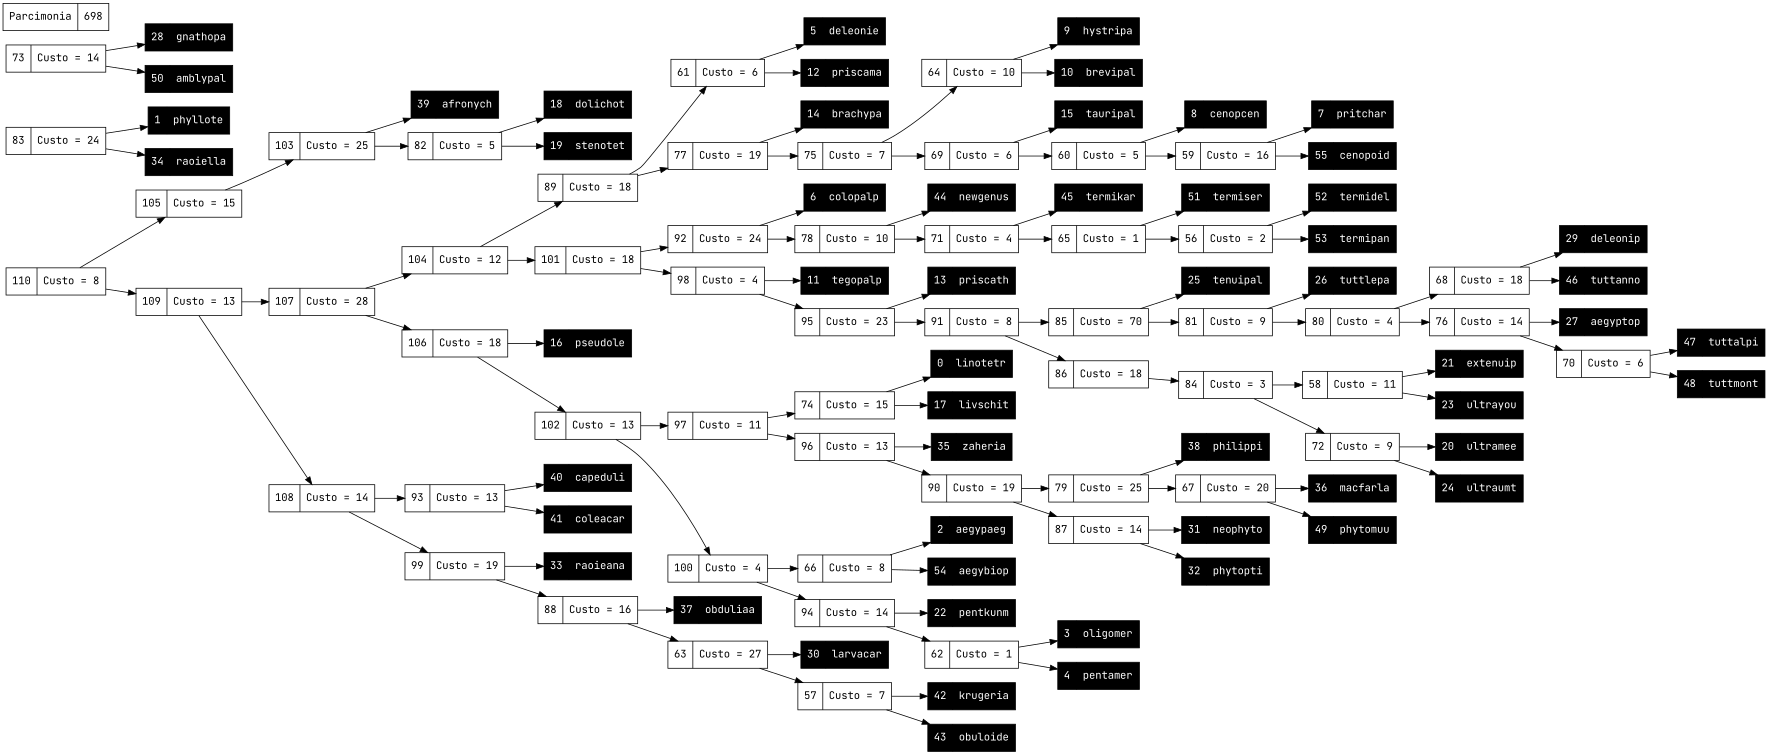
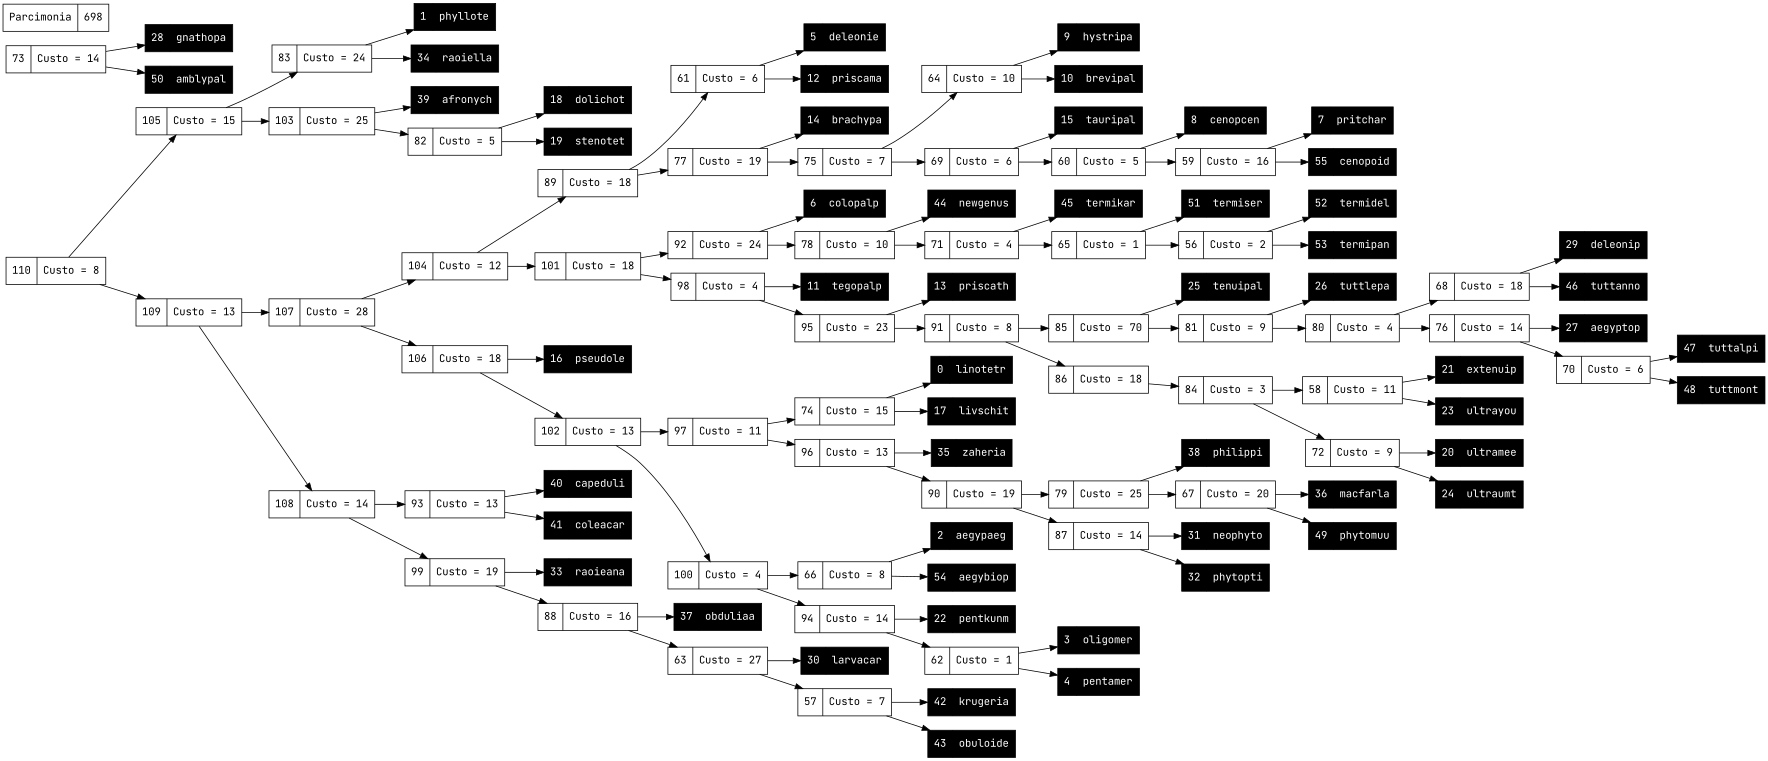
none -> (259, 93)
